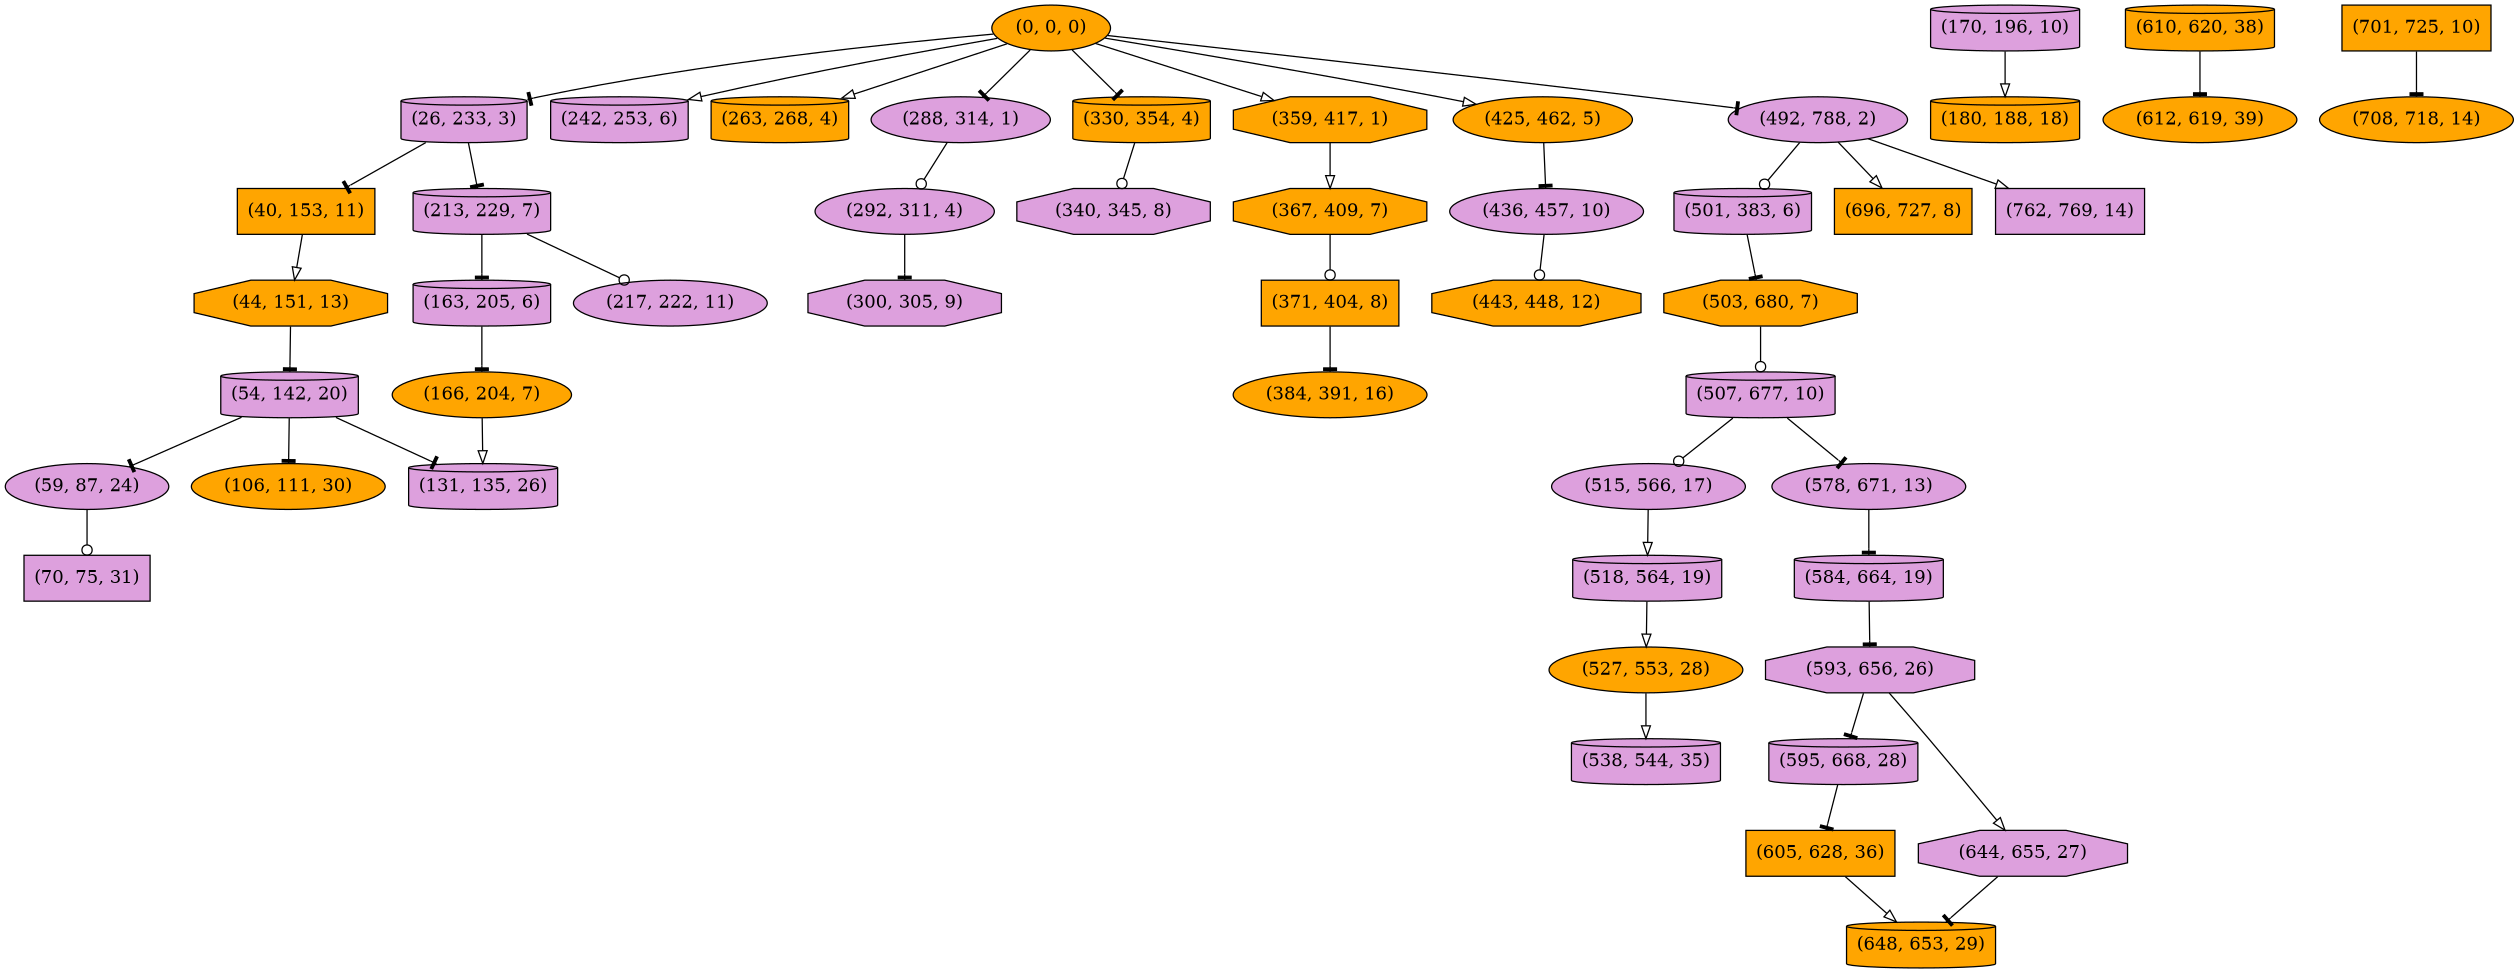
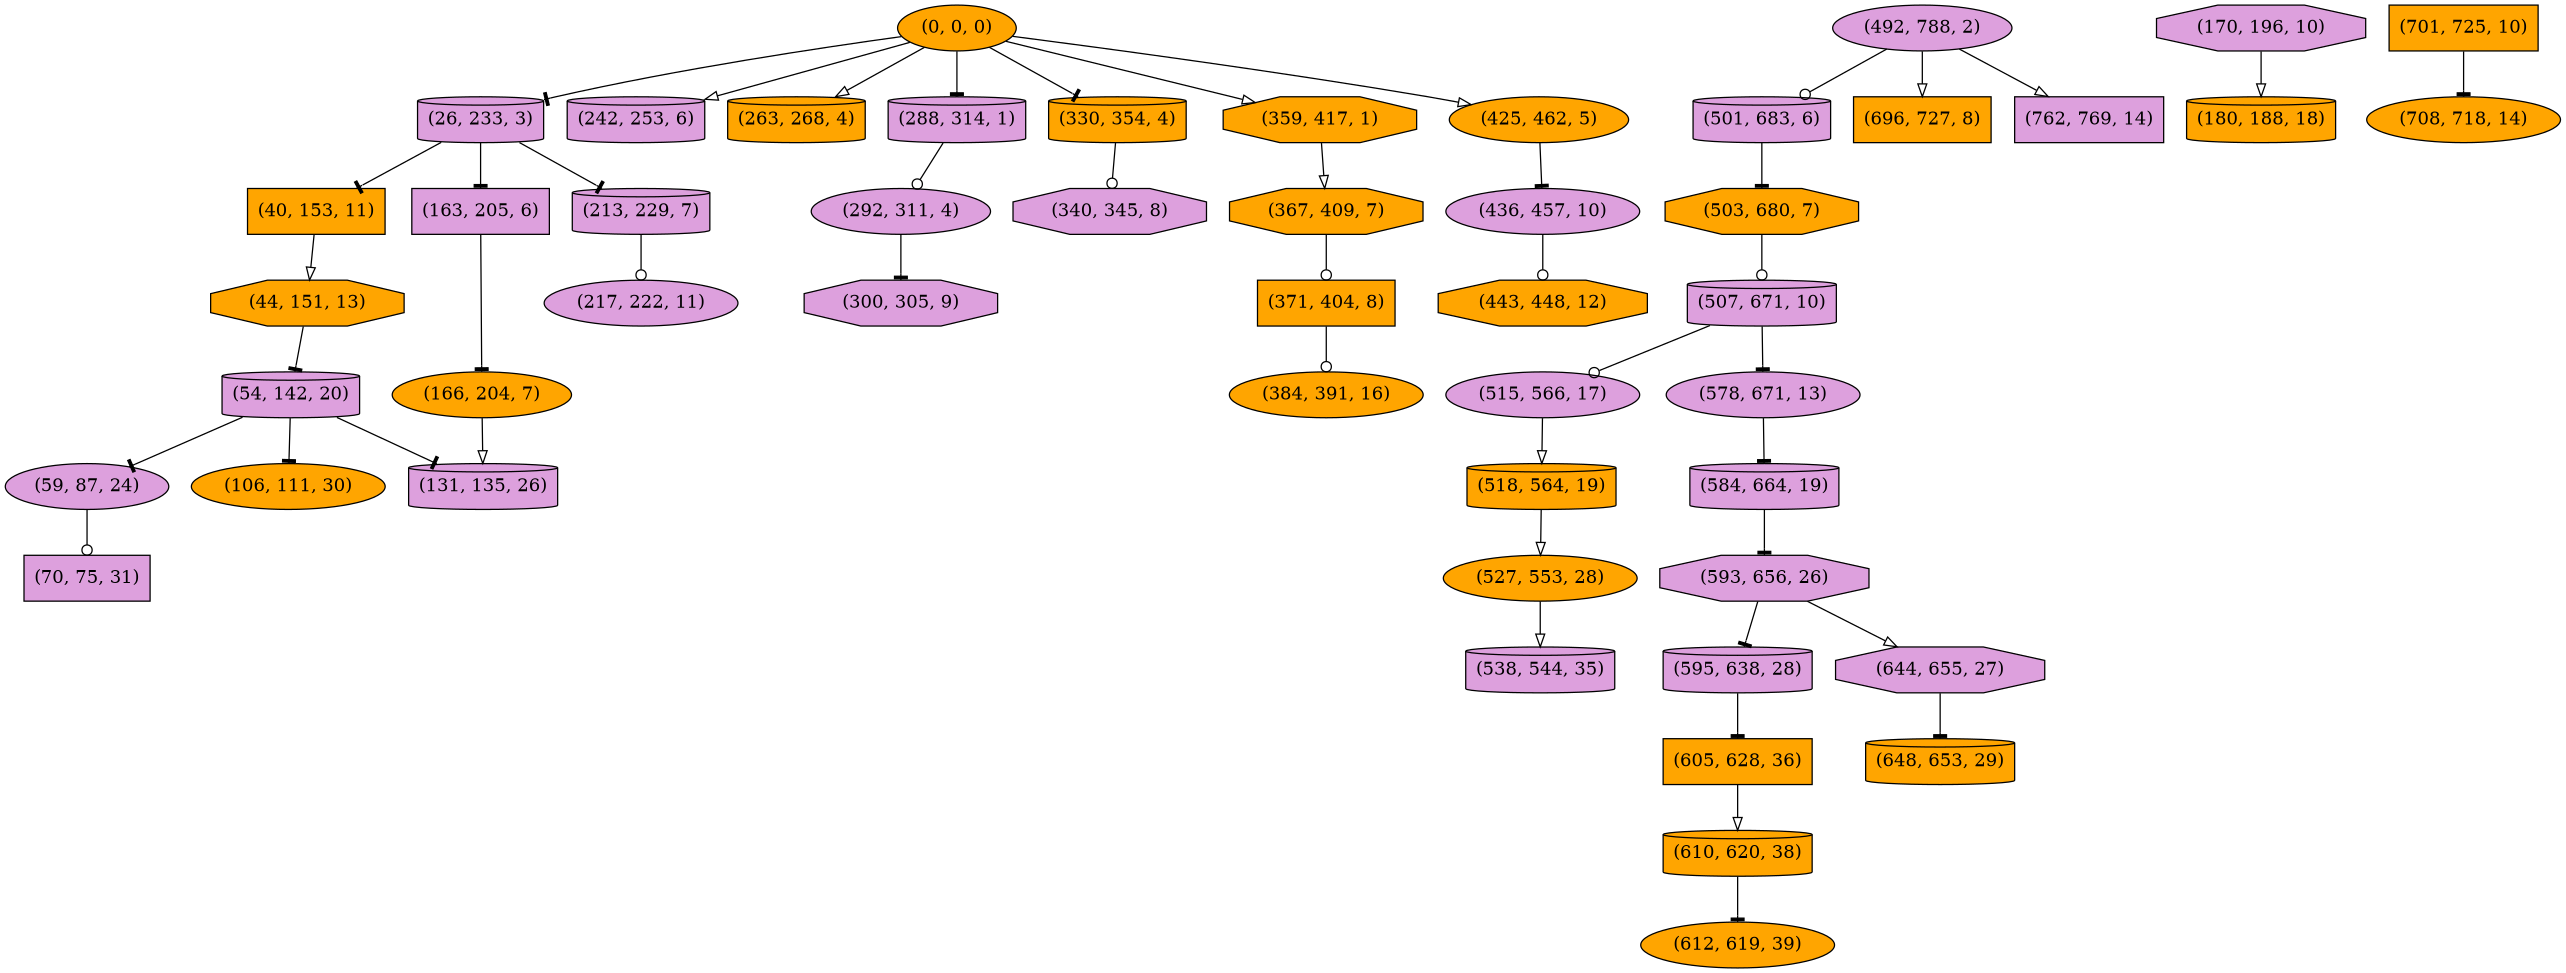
(2005, 28) -> (2261, 28)
(1420, 71) -> none
(961, 120) -> (957, 120)
(1743, 211) -> (1762, 120)
(482, 254) -> (481, 163)
(482, 303) -> (481, 211)
(1330, 346) -> (1326, 344)
(1761, 395) -> (1762, 303)
(1647, 578) -> (1541, 487)
(1843, 762) -> (1738, 670)
(1866, 895) -> (1738, 801)
